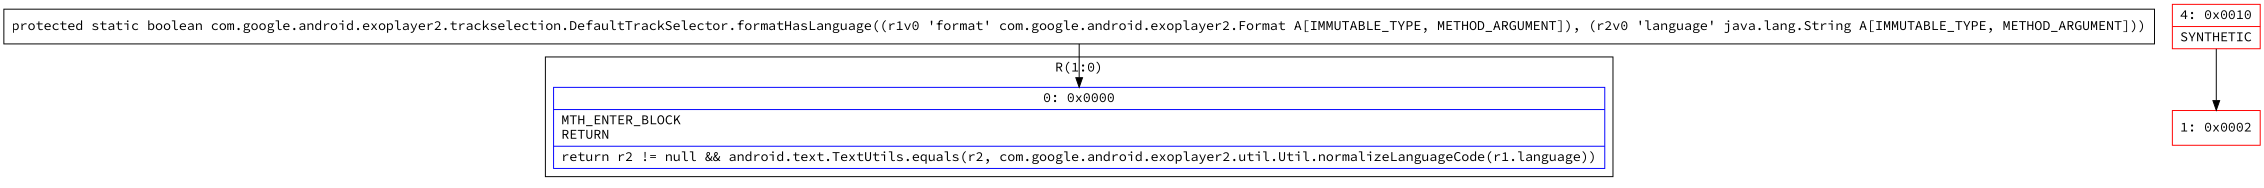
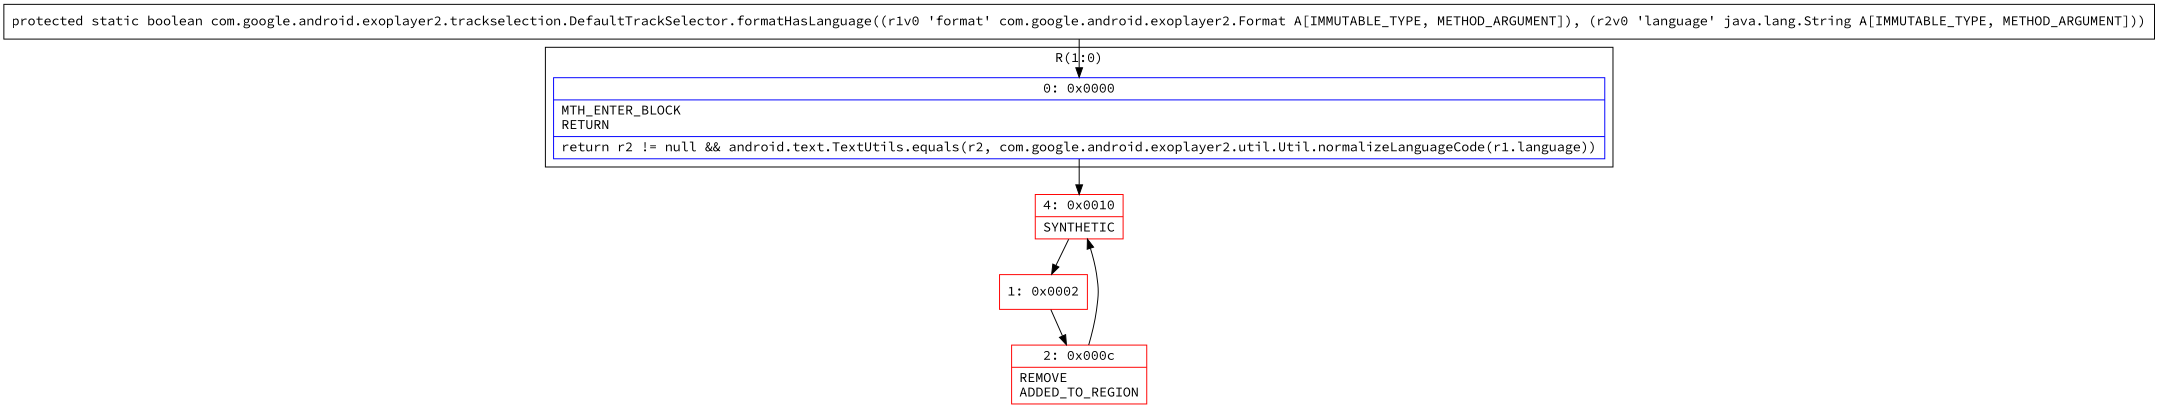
none -> (1079, 173)
none -> (1079, 375)
